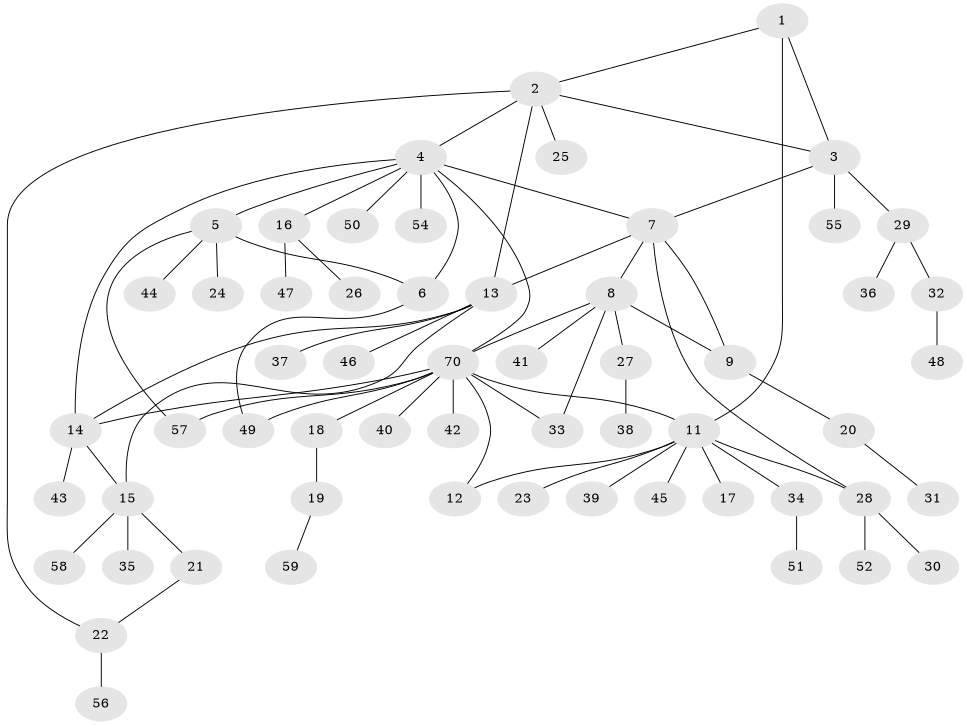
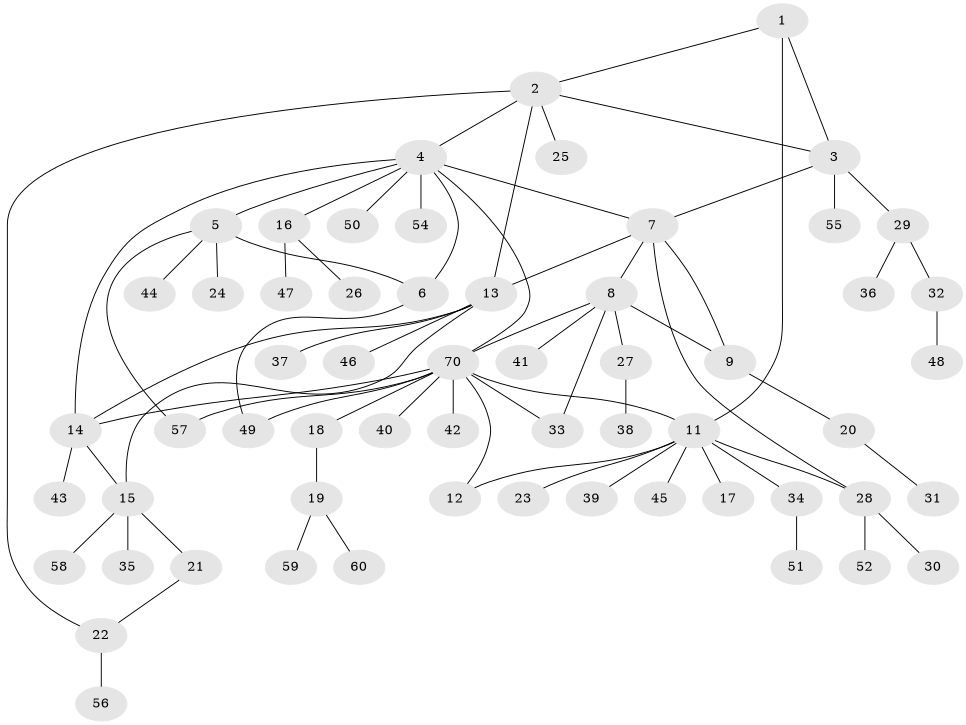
none -> (359, 567)
